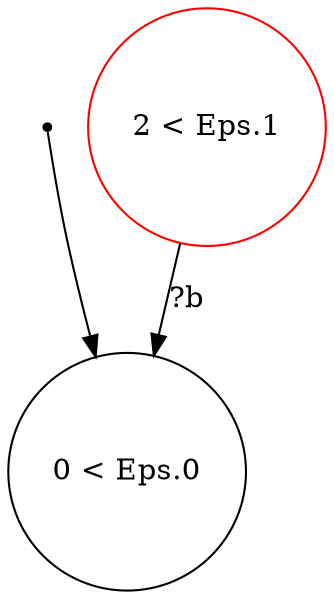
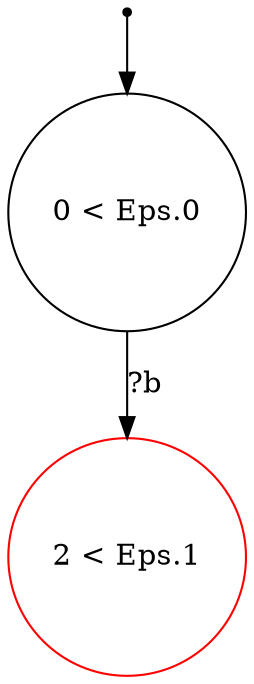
(169, 289) -> (127, 374)
